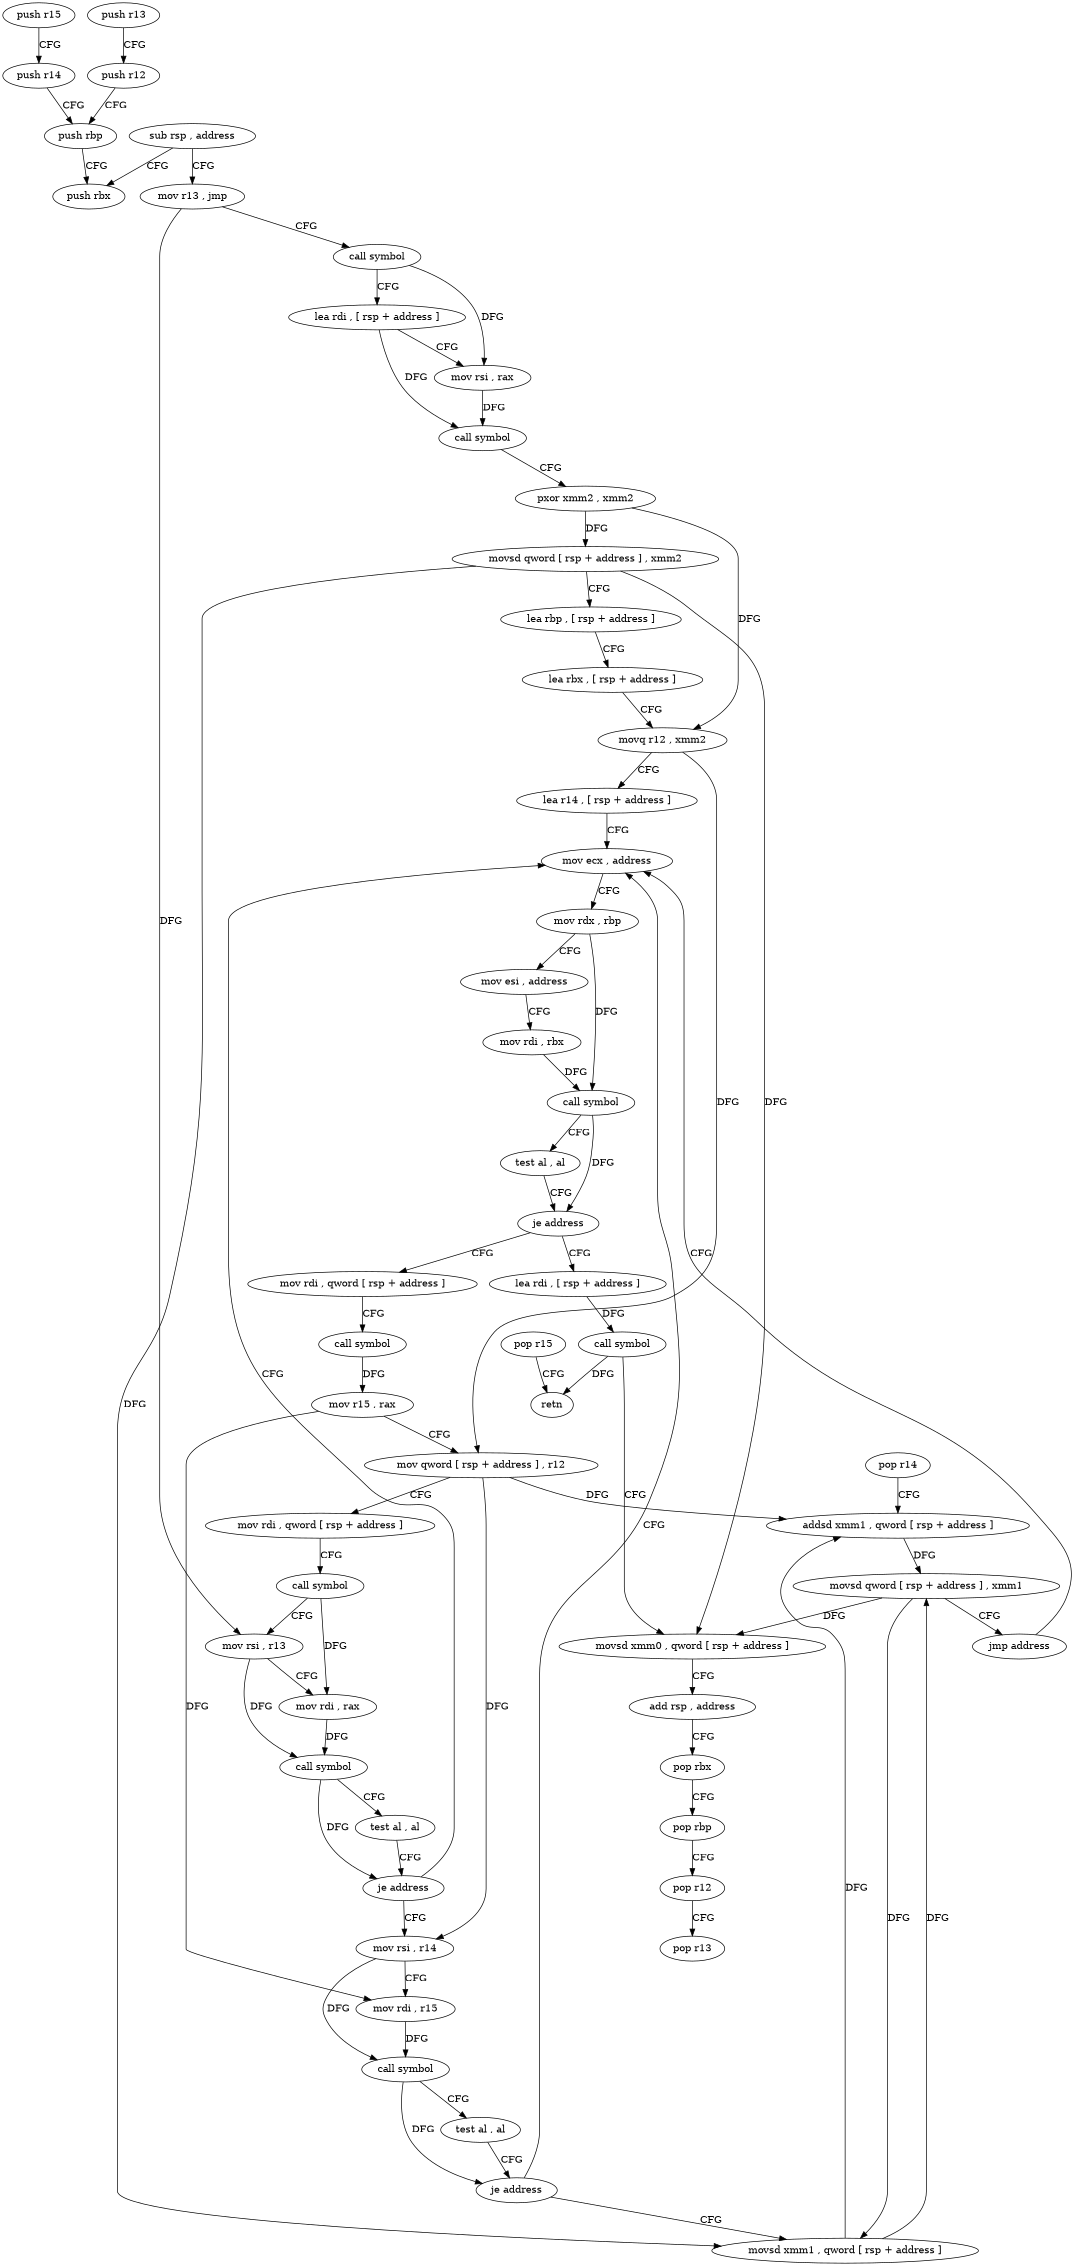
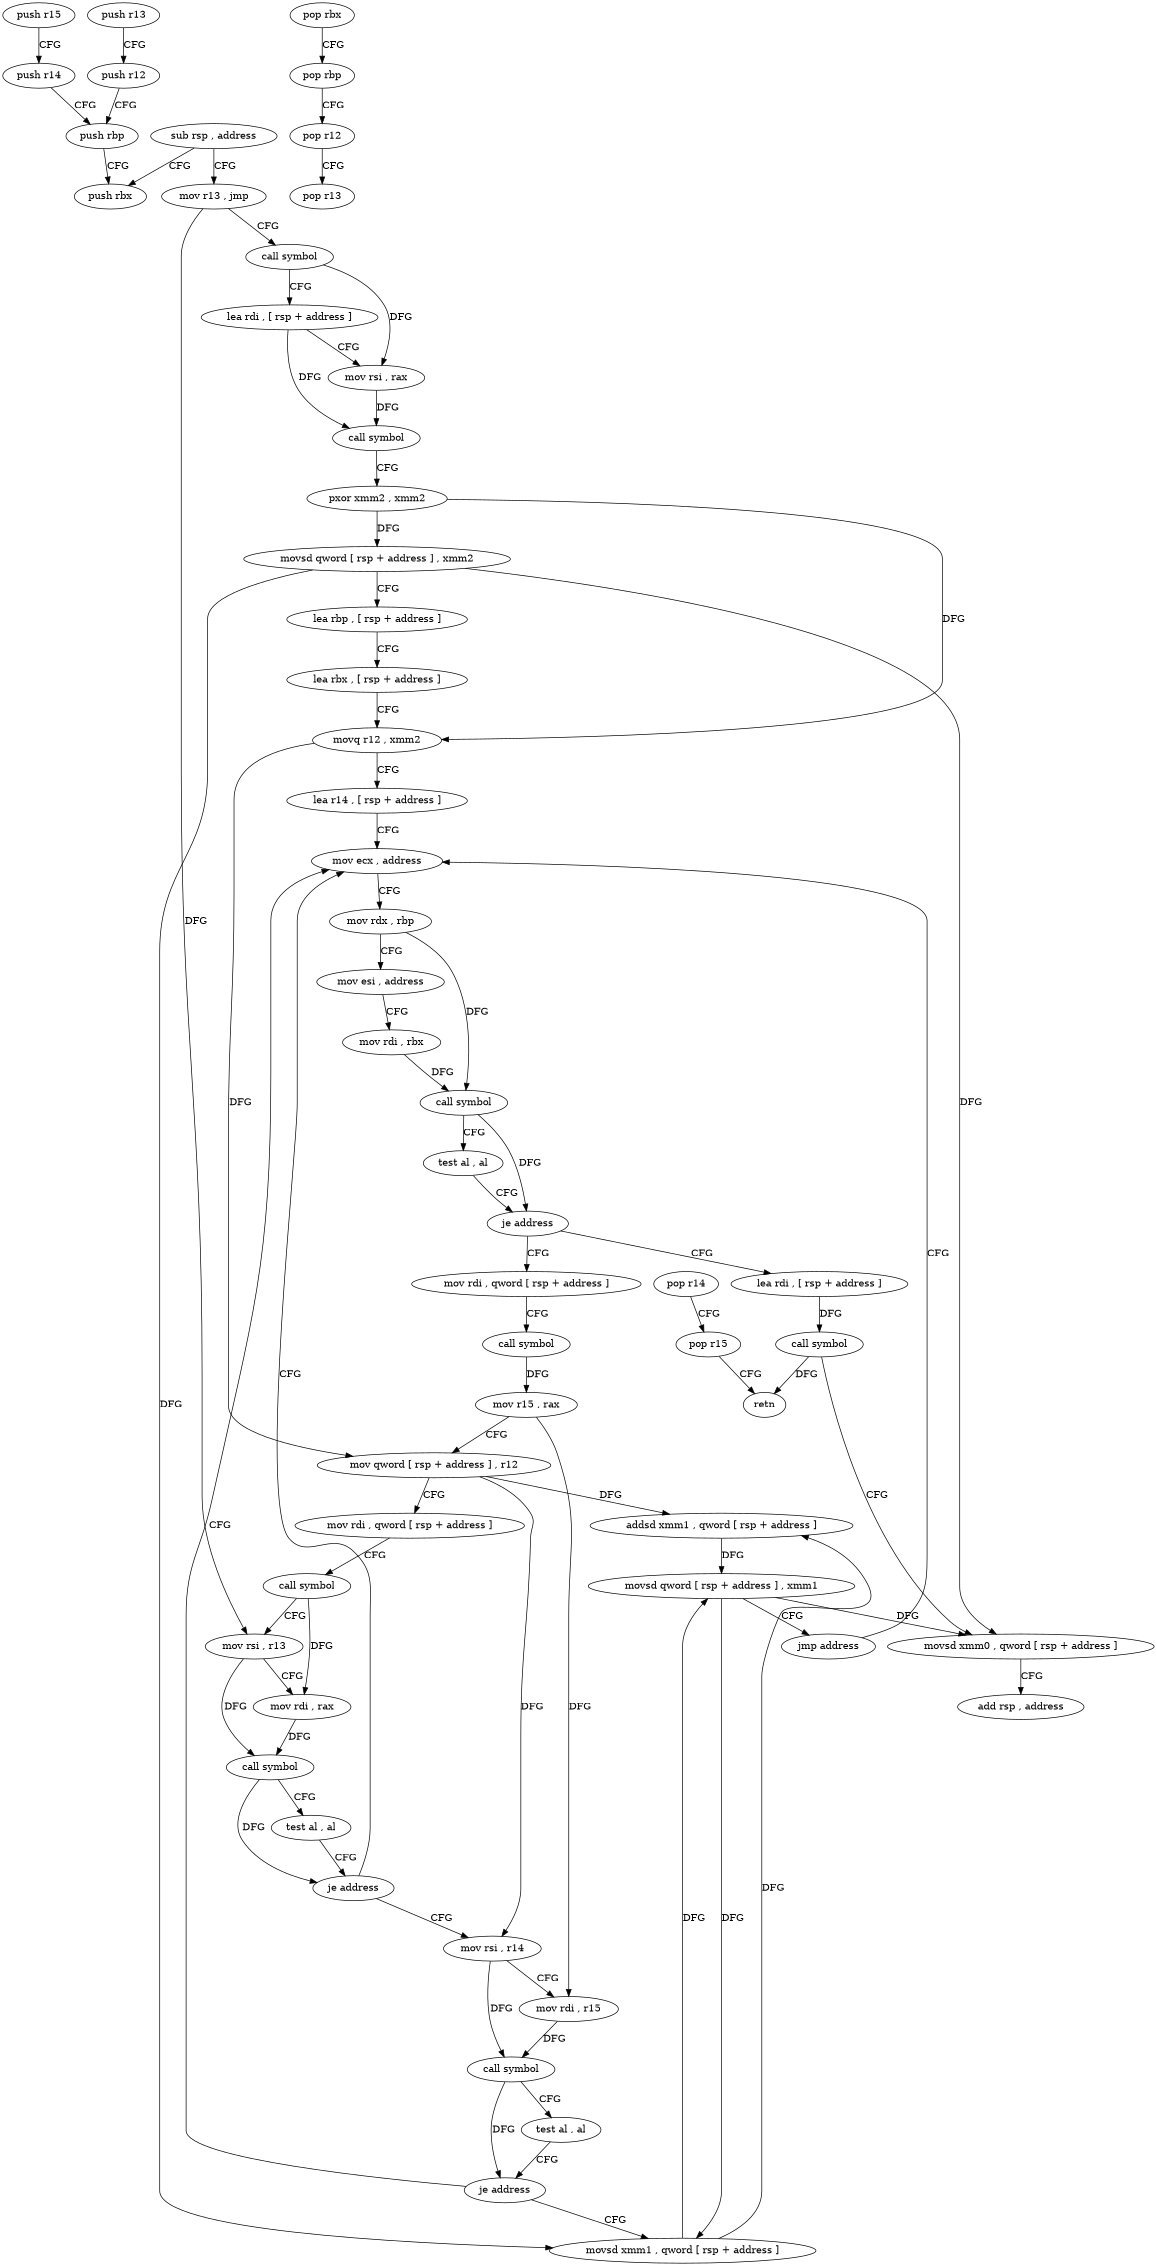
(898, 1492) -> (696, 1311)
(692, 1734) -> none
